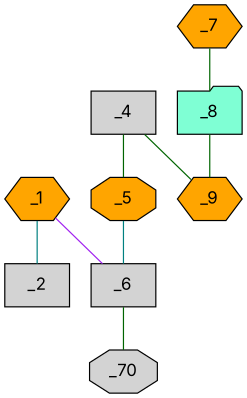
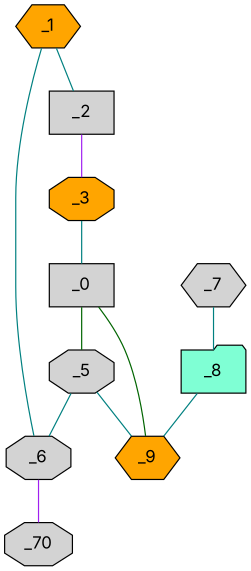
(210, 26) -> (214, 285)
(210, 70) -> (214, 329)
(123, 113) -> (82, 285)
(210, 156) -> (180, 415)
none -> (82, 199)
(123, 199) -> (82, 372)
(79, 241) -> (16, 241)
(123, 285) -> (39, 458)
(123, 329) -> (39, 501)
none -> (114, 414)
